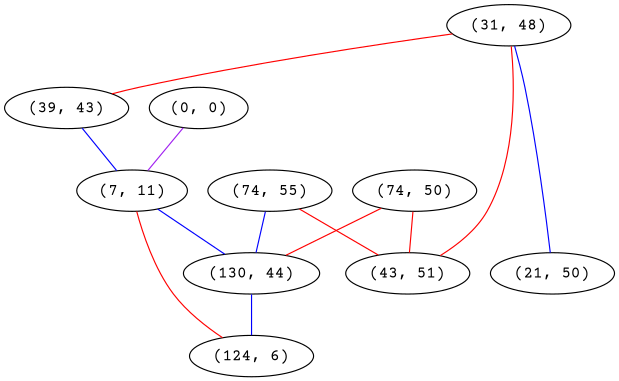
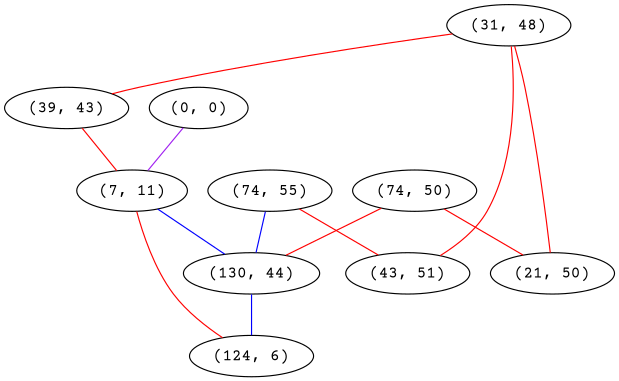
(99, 149) -> (99, 149)
(536, 149) -> (536, 149)
(411, 232) -> (484, 232)
